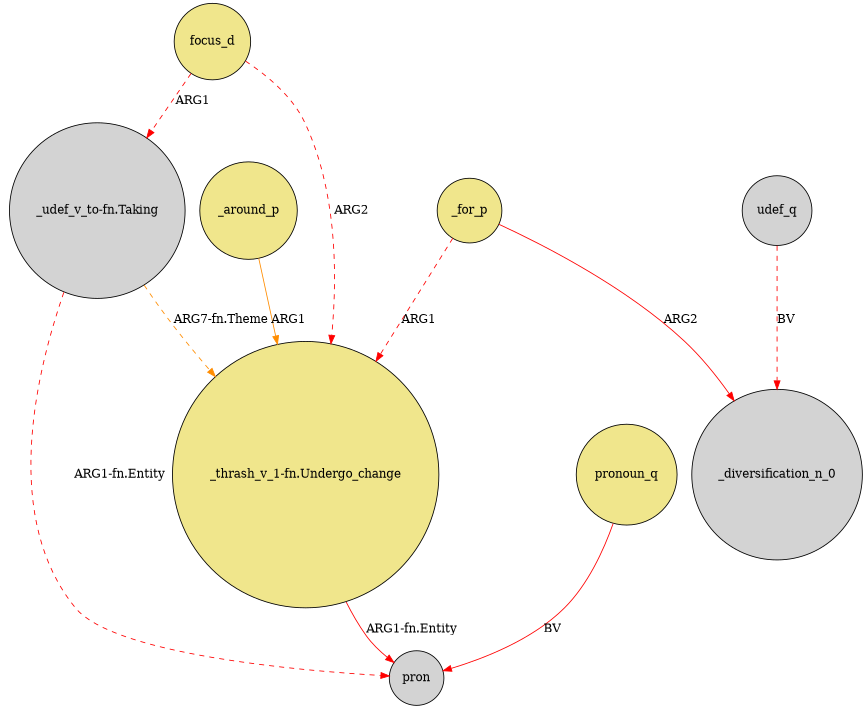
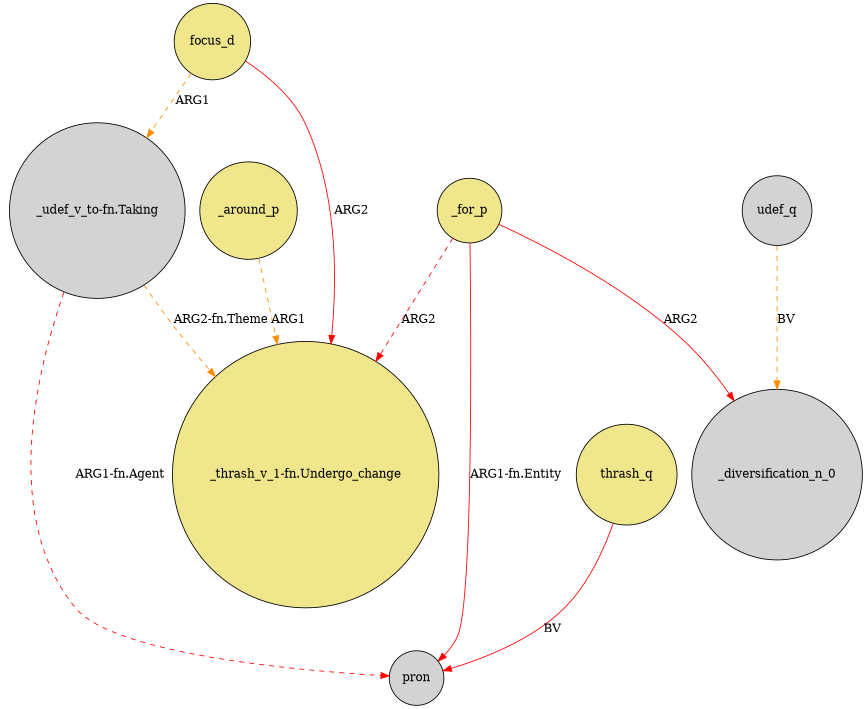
(171, 102) -> (171, 102)
(325, 184) -> (325, 184)
(267, 297) -> (267, 297)
(777, 313) -> (777, 313)
(221, 320) -> (221, 320)
(419, 320) -> (419, 320)
(120, 475) -> (120, 475)
(627, 475) -> (627, 475)
(364, 632) -> (470, 452)
